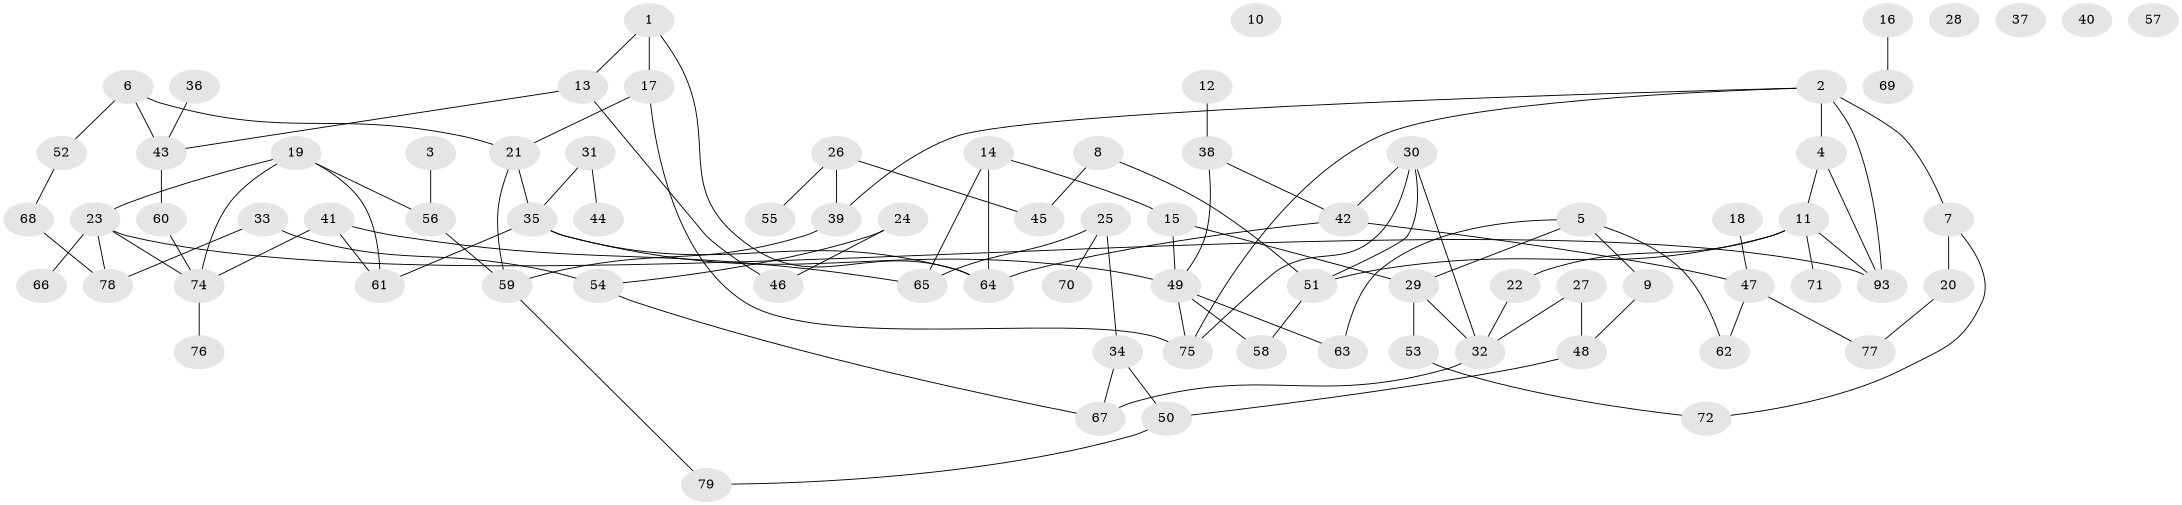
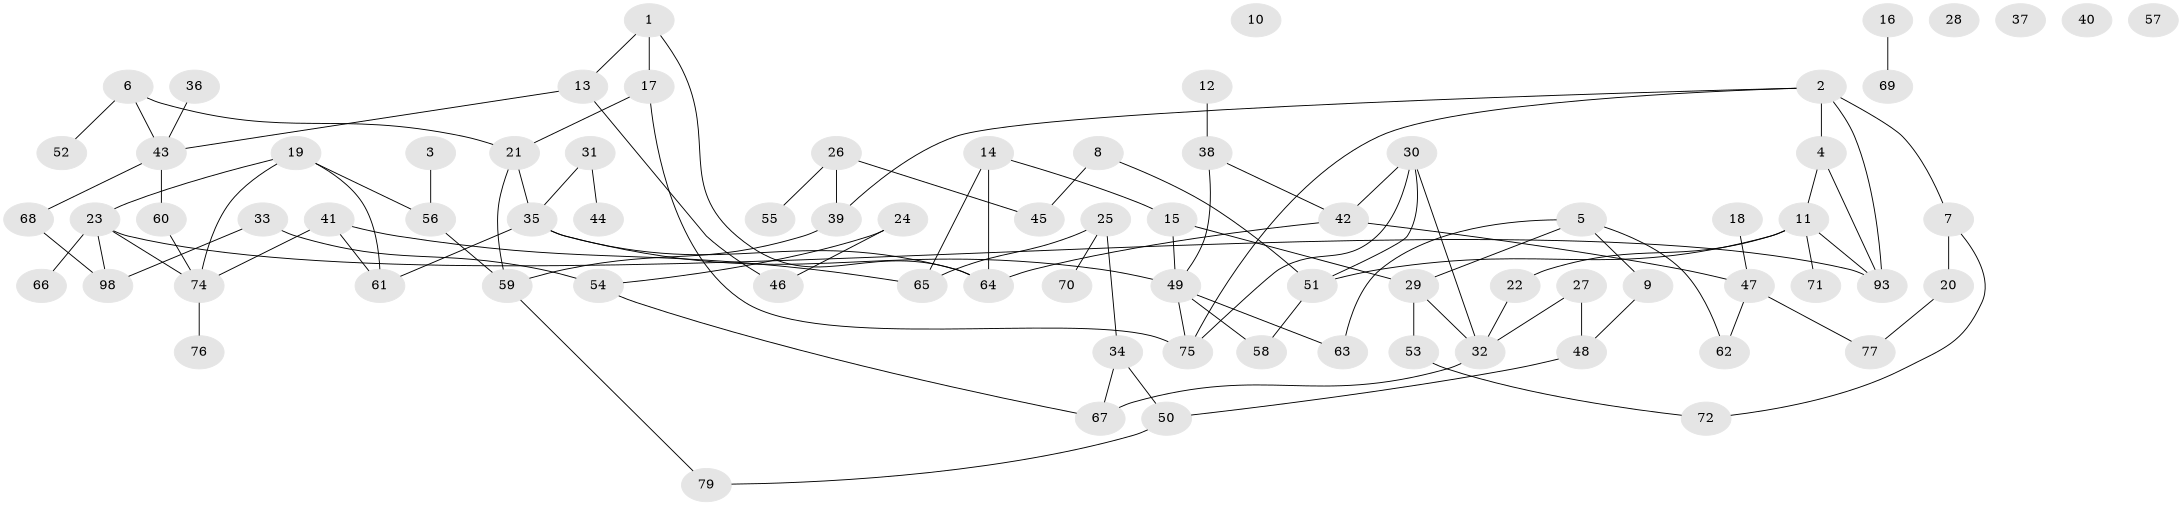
(45, 186) -> (95, 186)
(108, 286) -> (108, 286)
